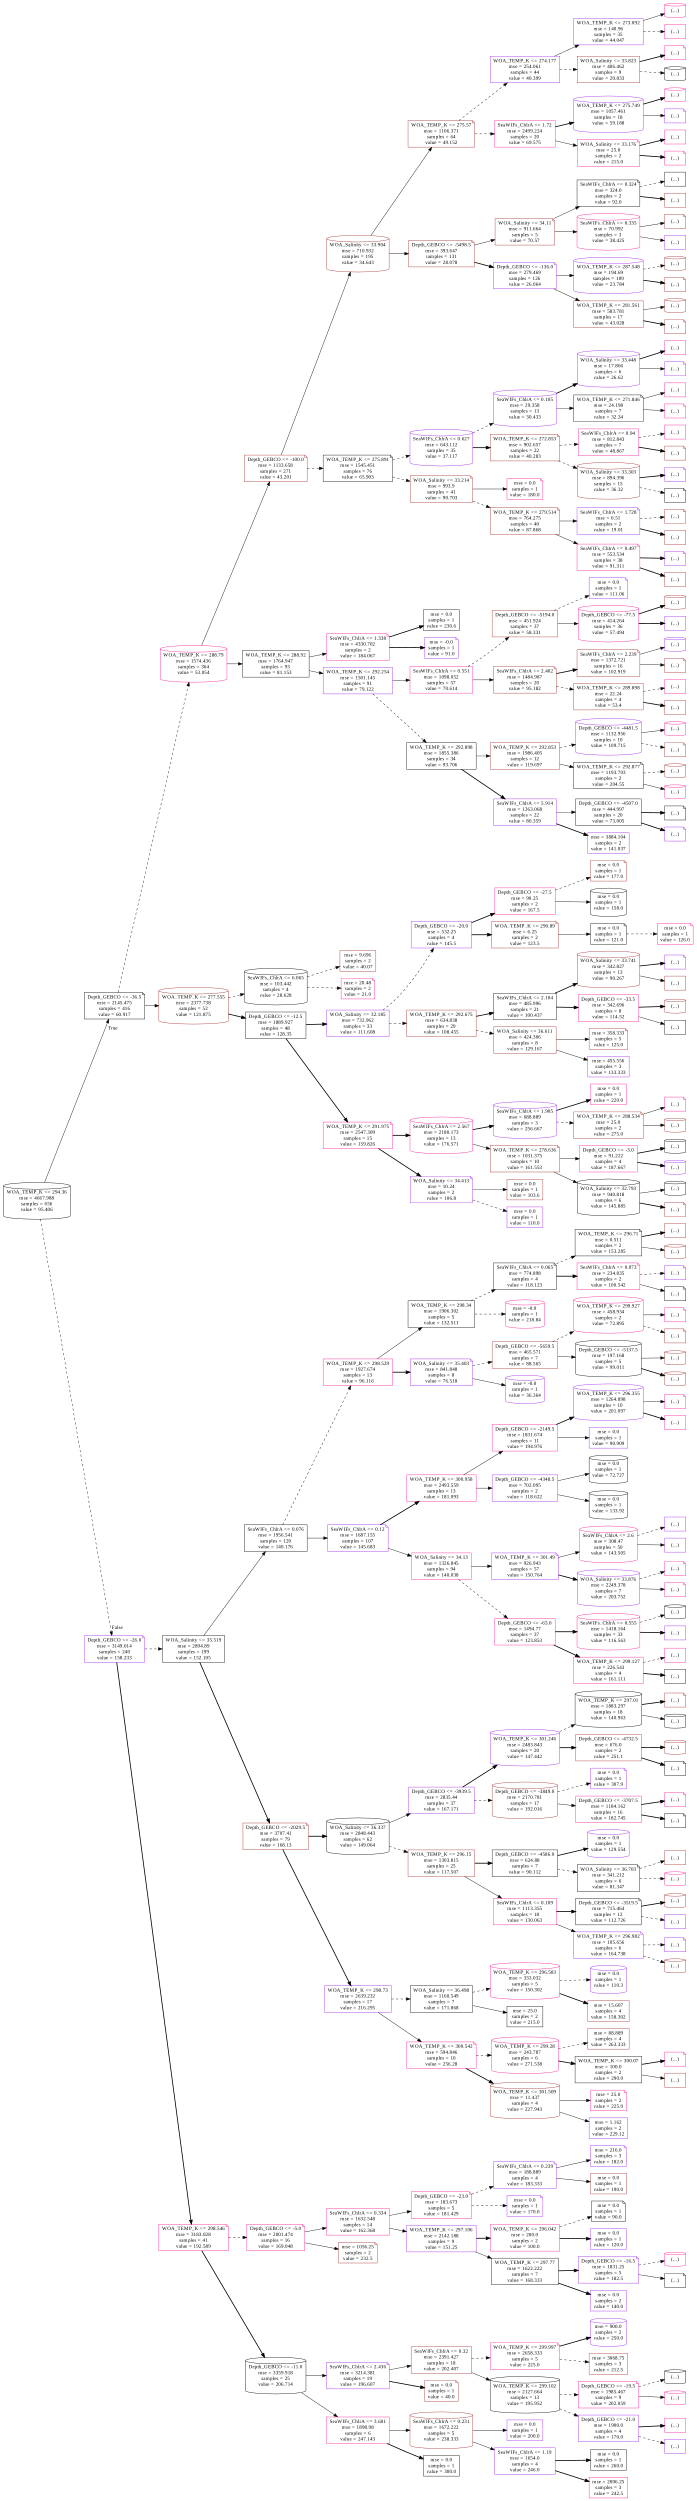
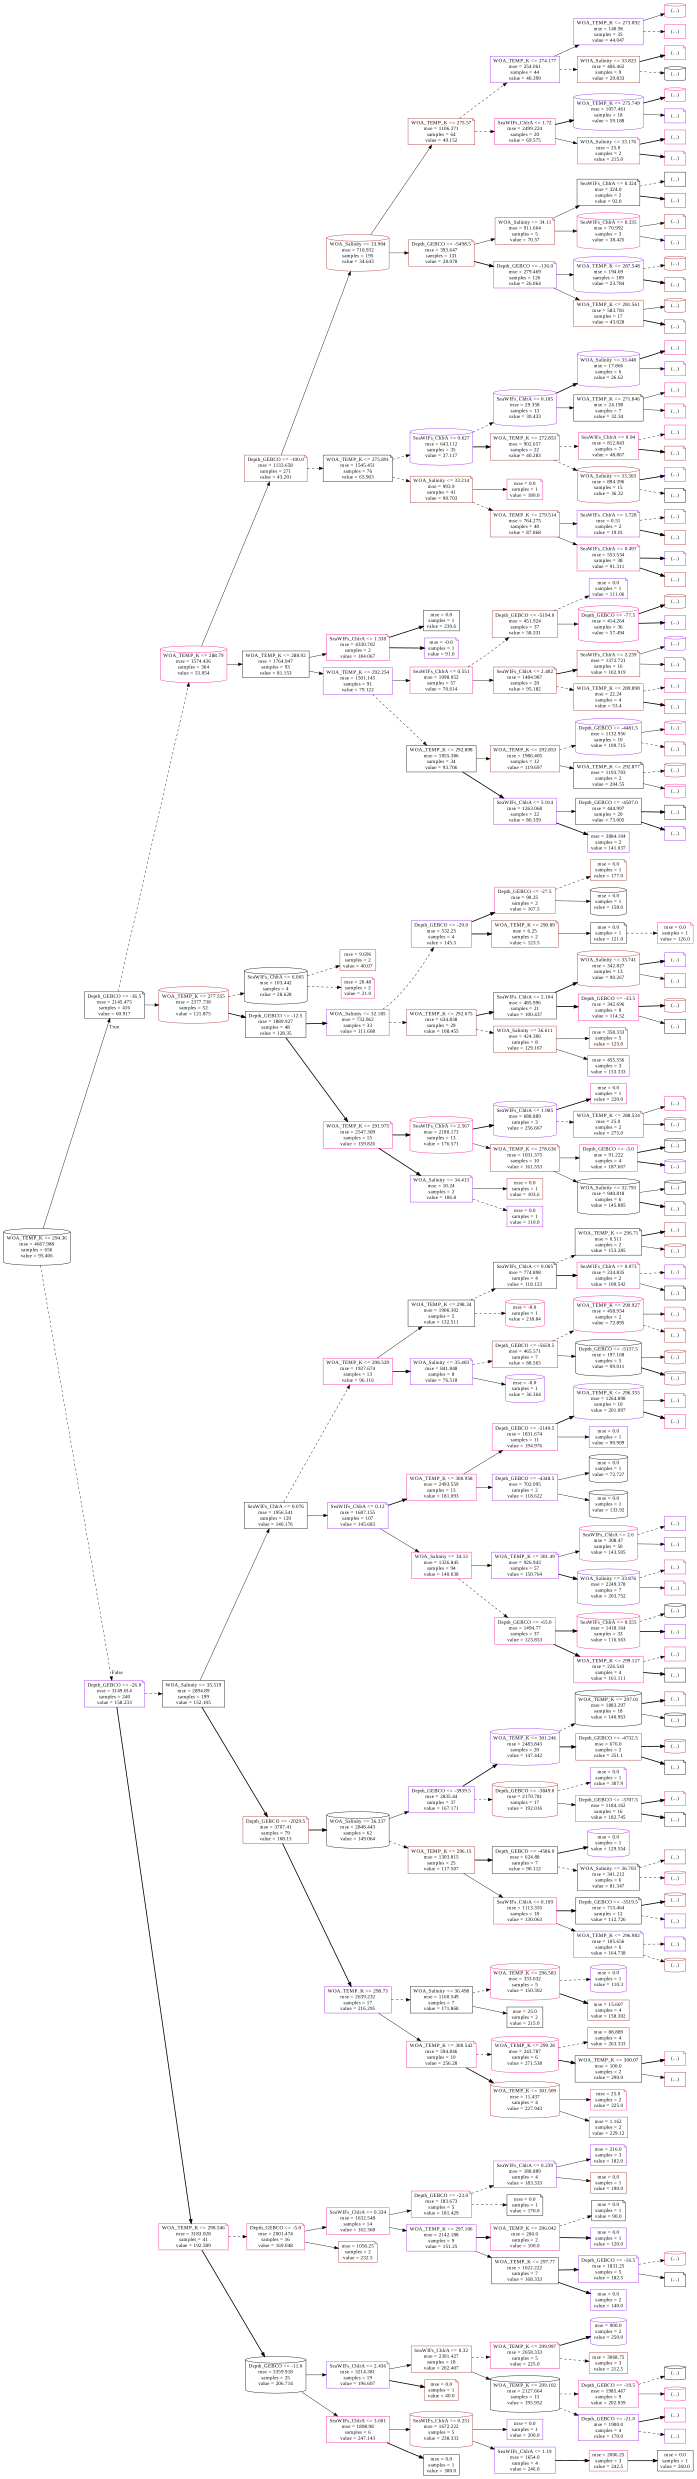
(525, 2206) -> (525, 2205)
(571, 2460) -> (641, 2461)
